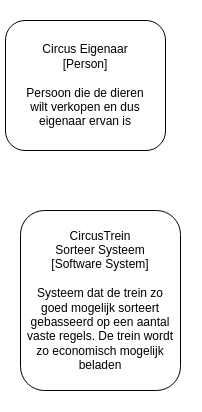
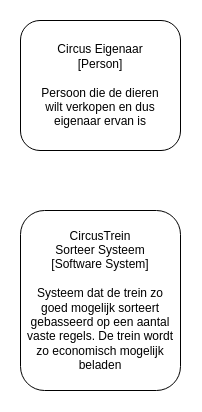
(86, 86) -> (101, 86)
